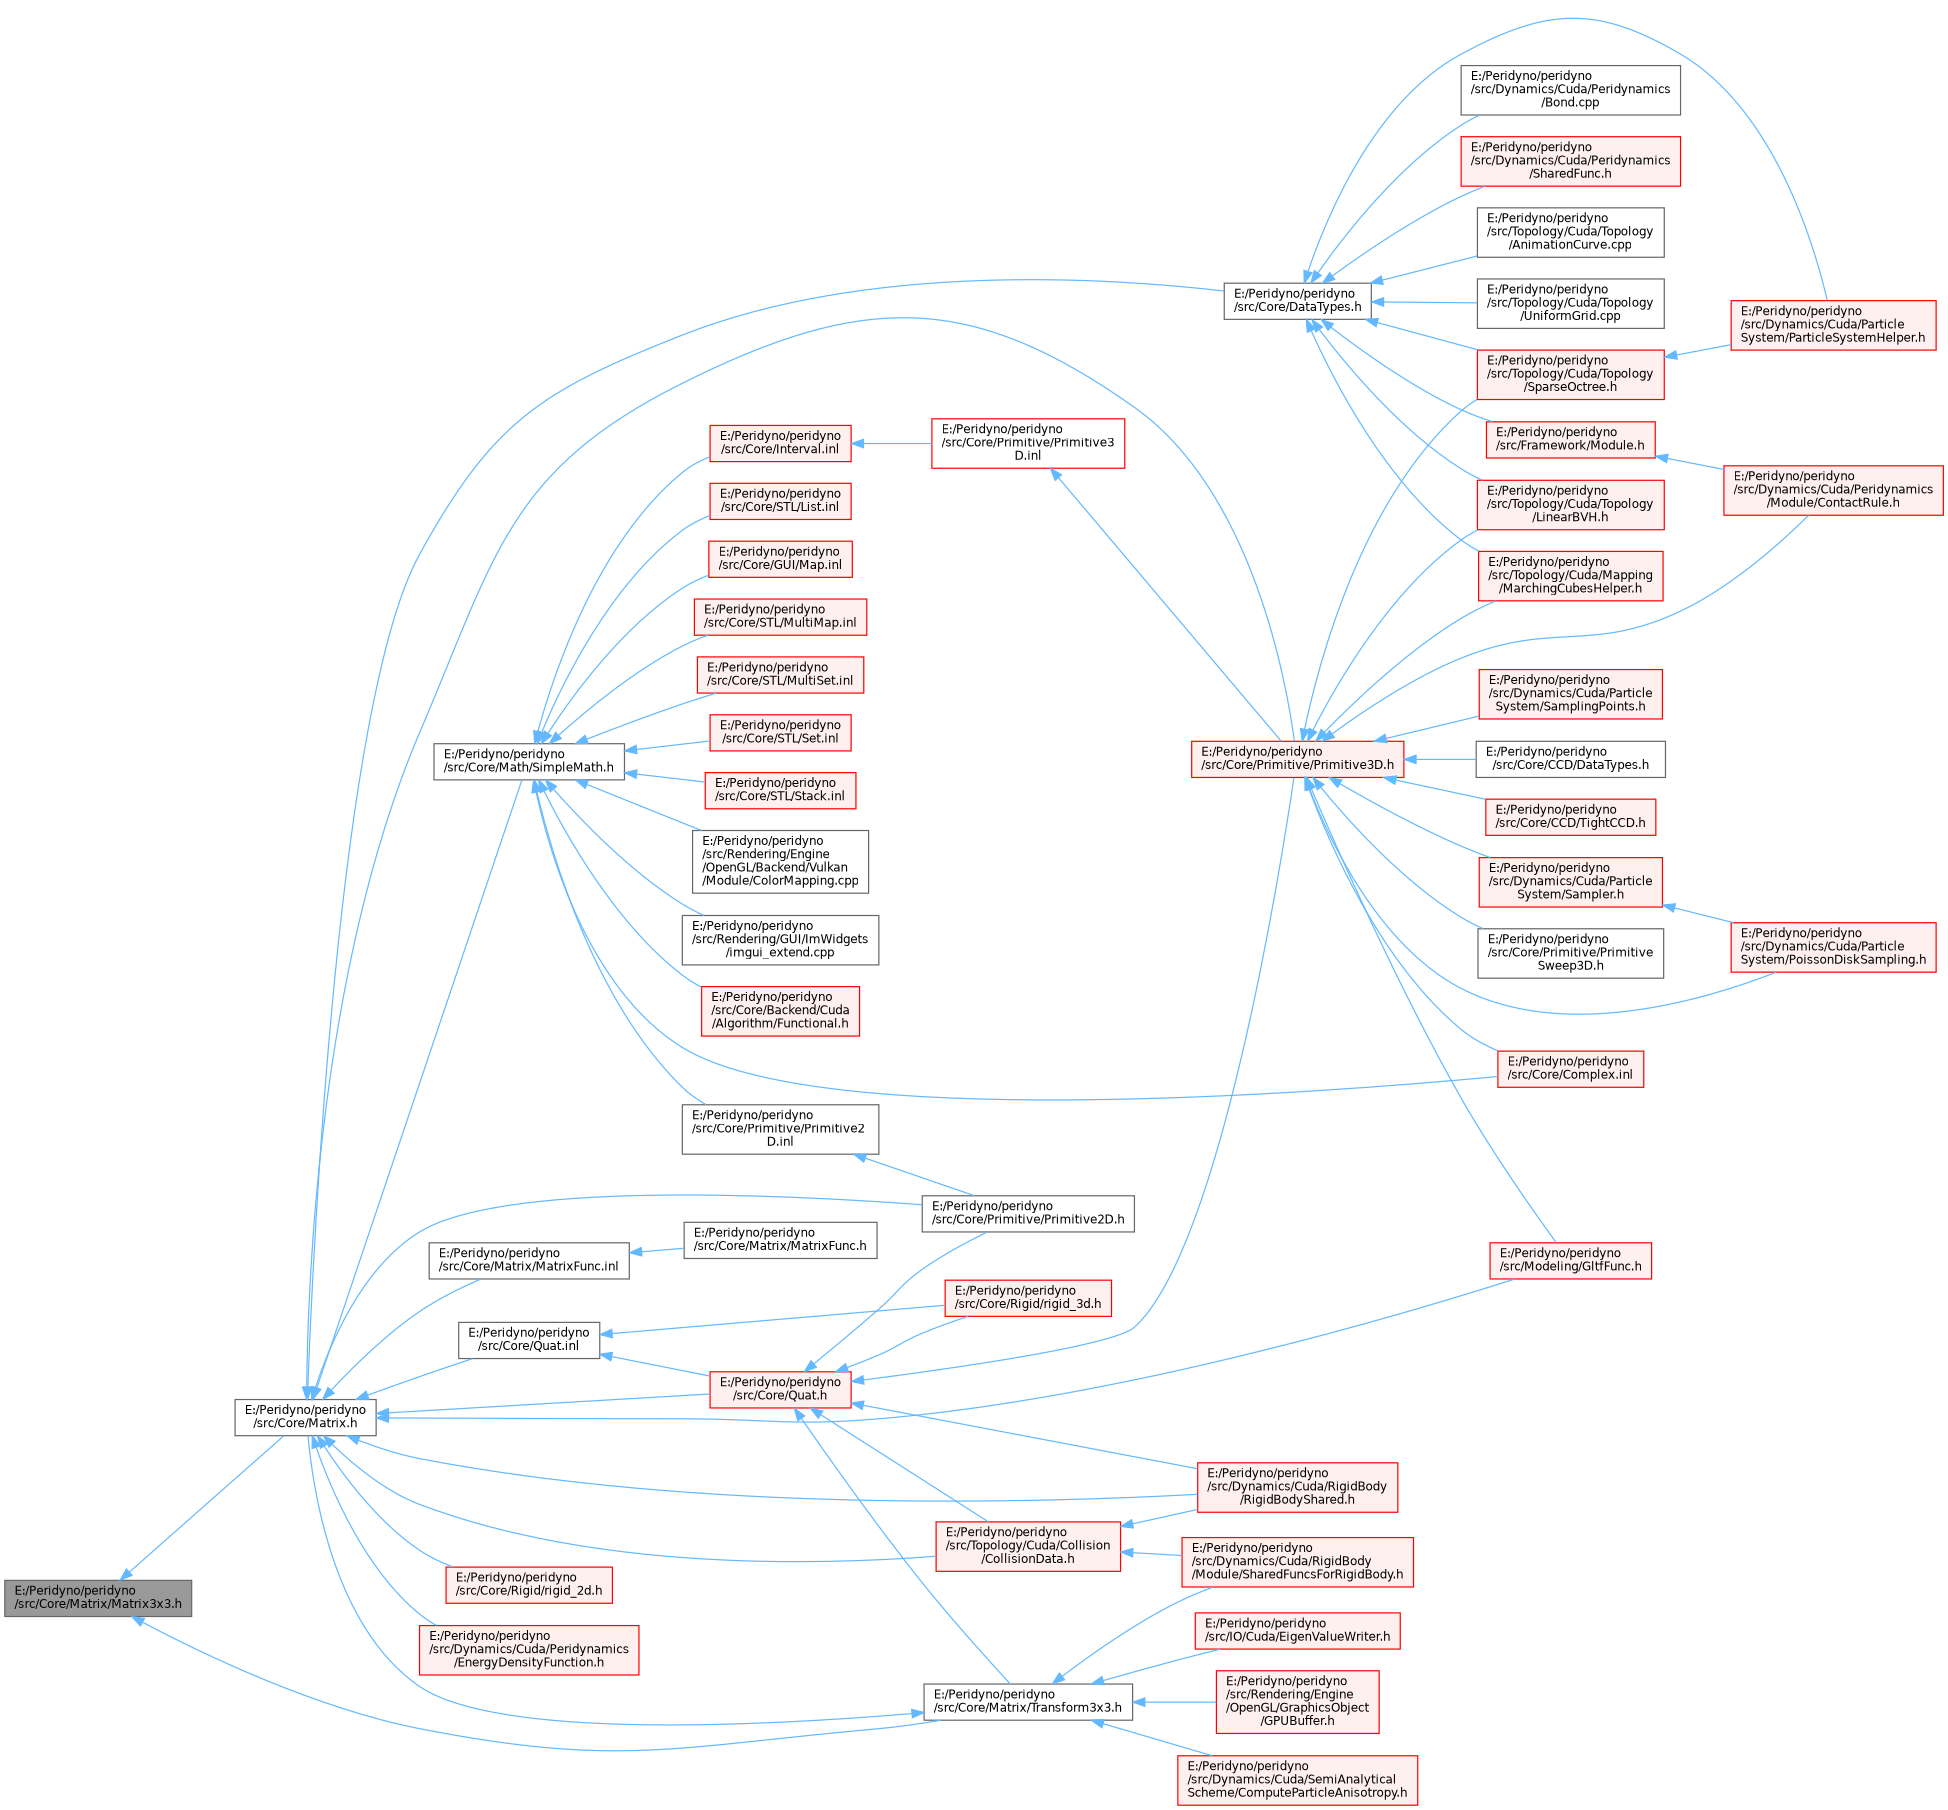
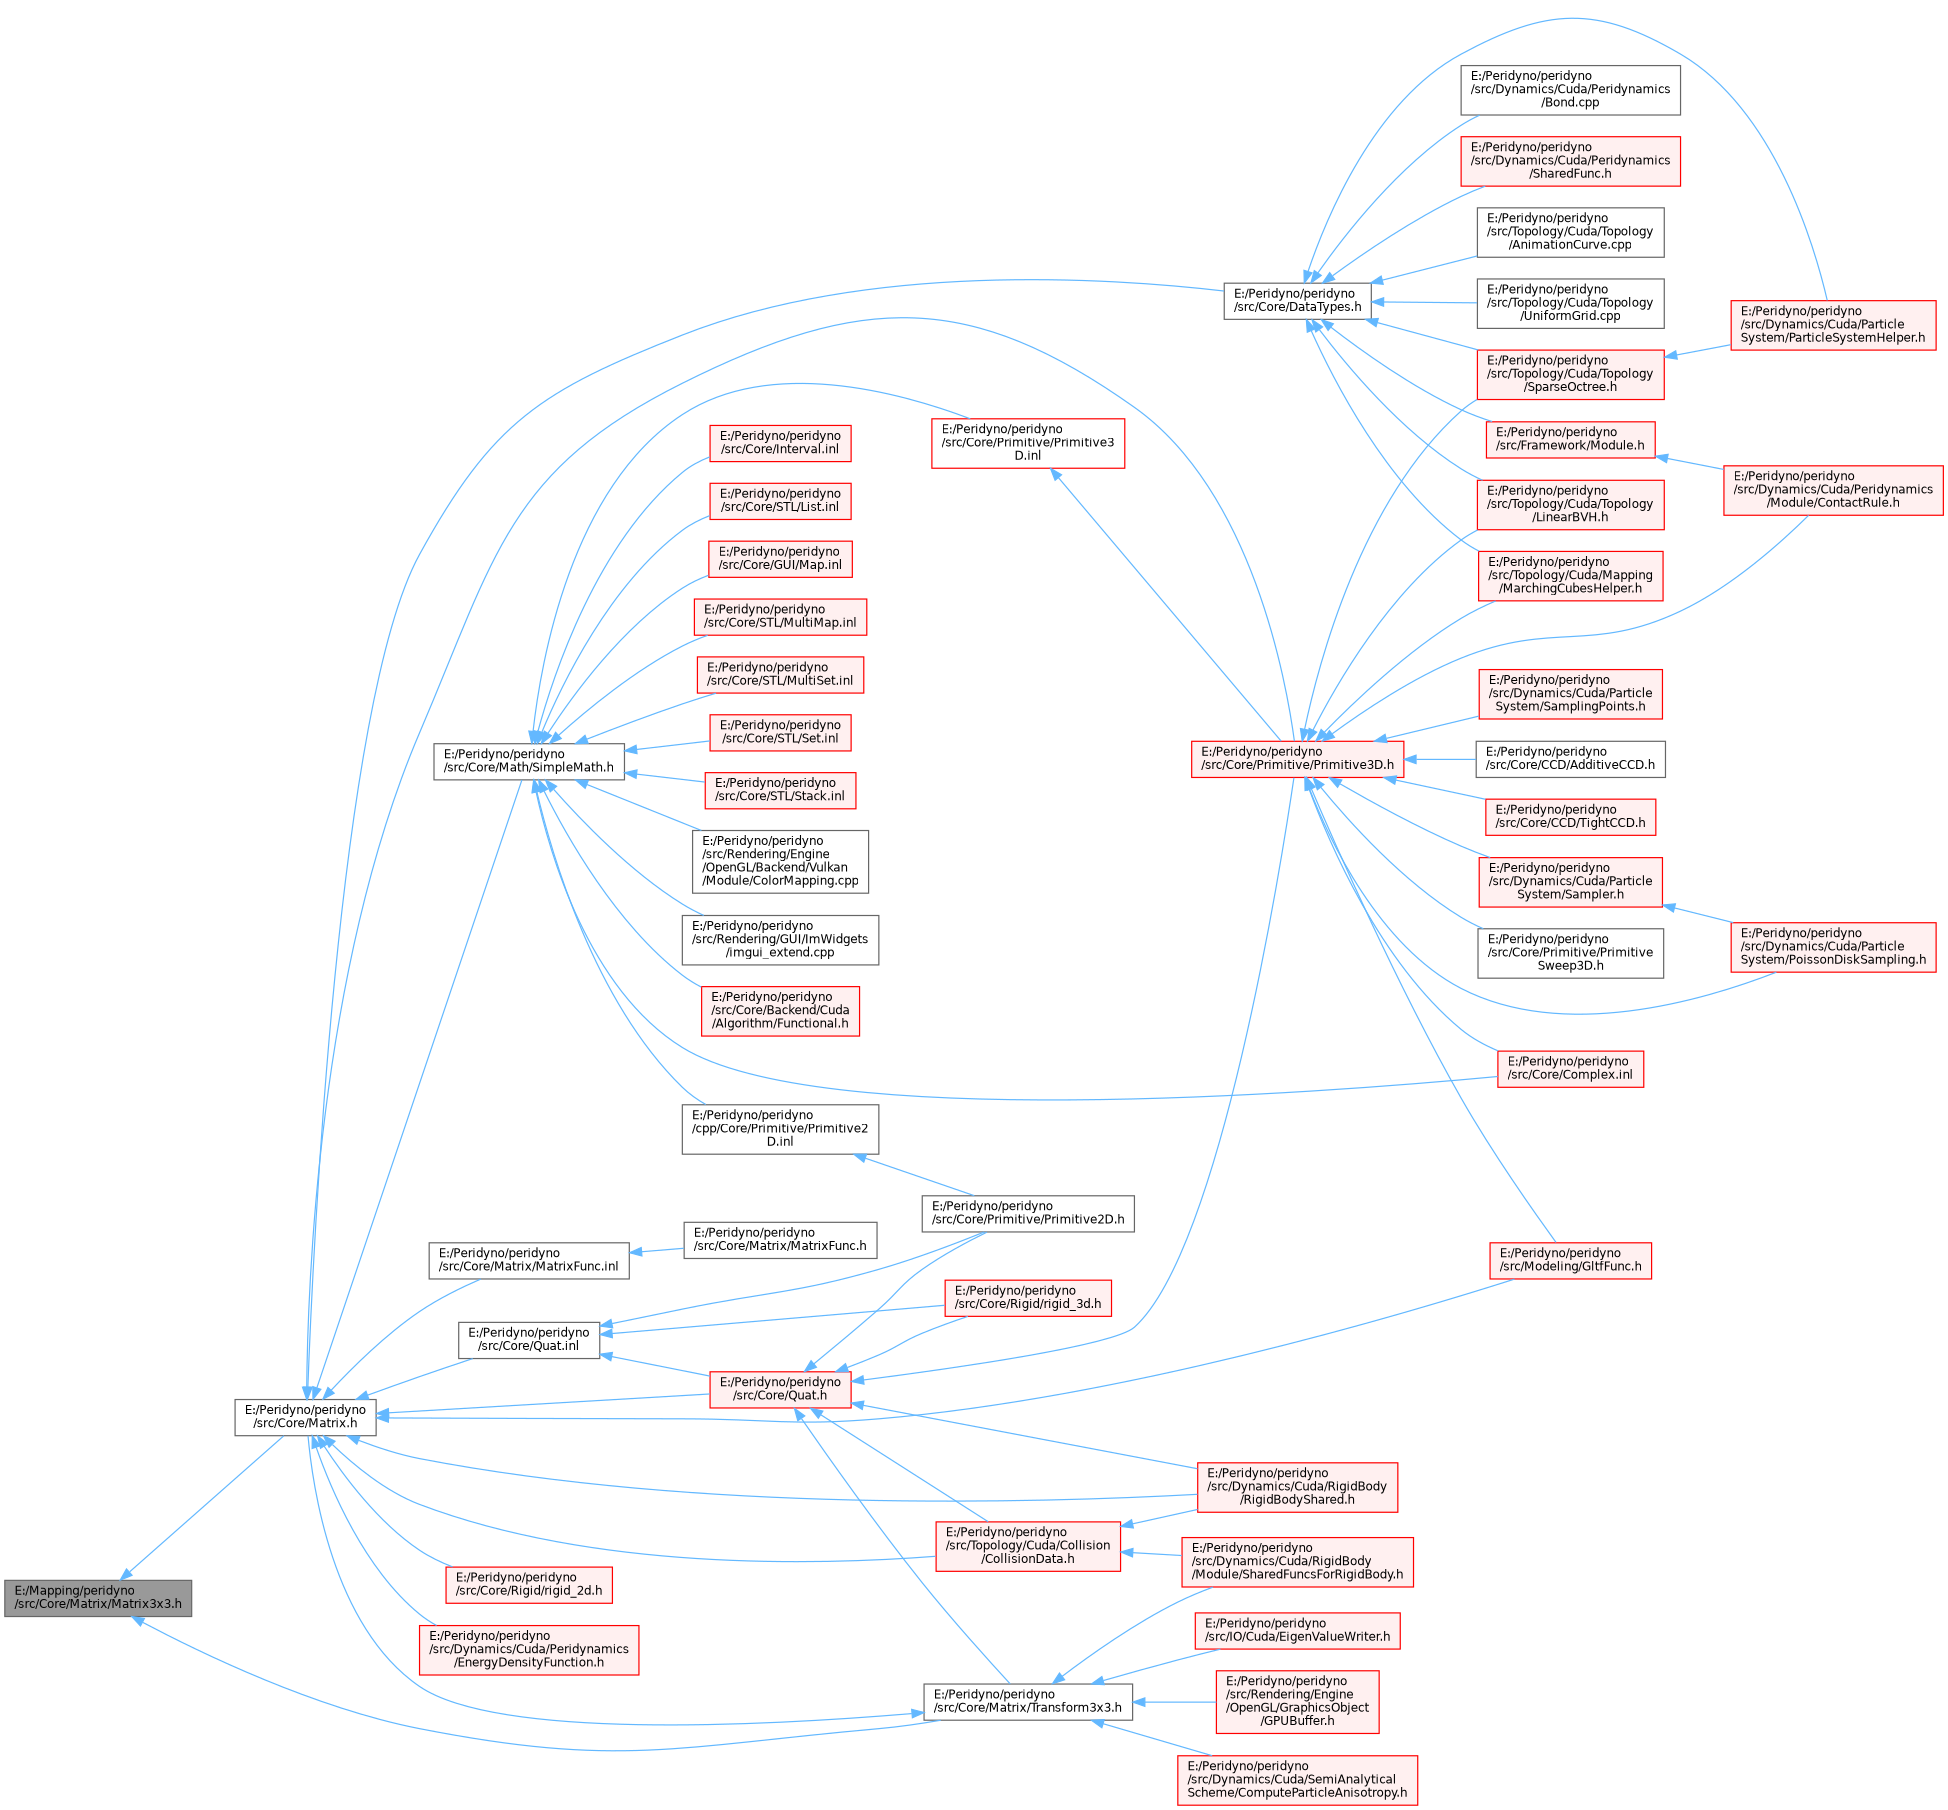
(898, 444) -> (658, 434)
(1571, 759) -> (1571, 759)
(781, 1129) -> (781, 1129)
(573, 1199) -> (801, 1288)
(98, 1598) -> (98, 1598)
